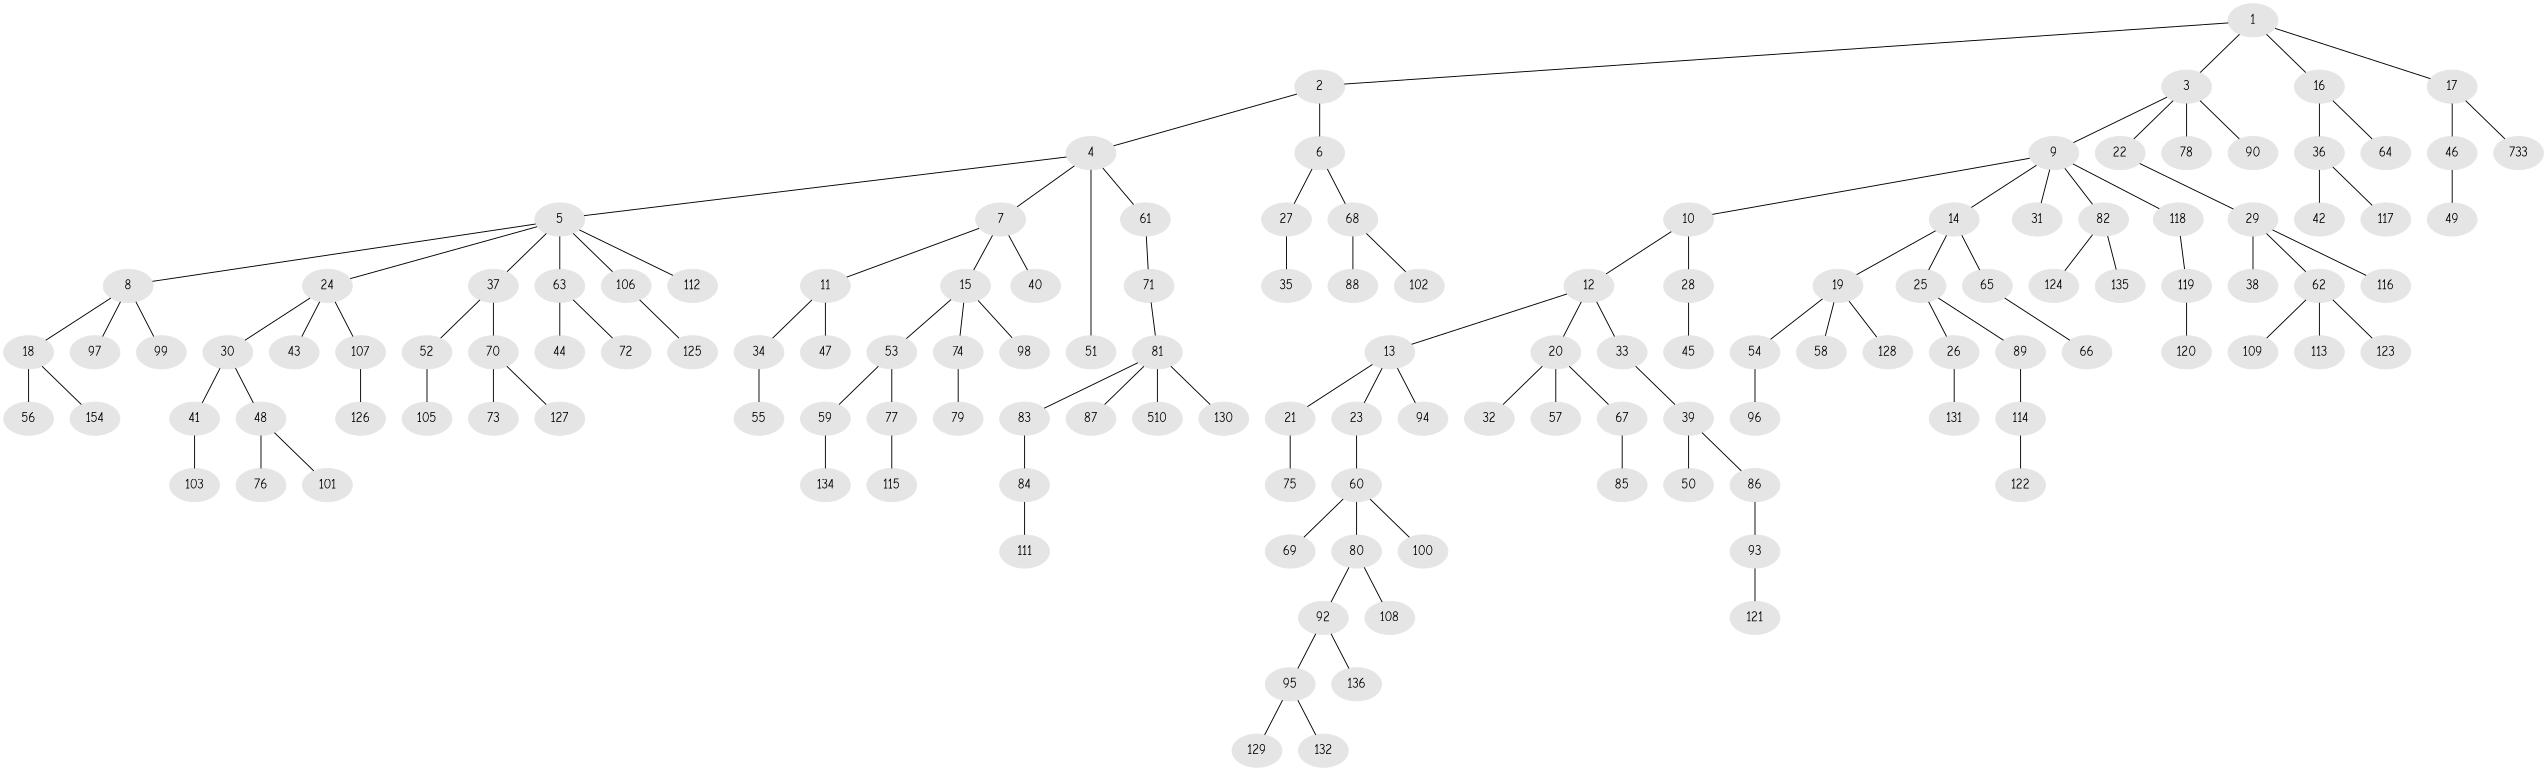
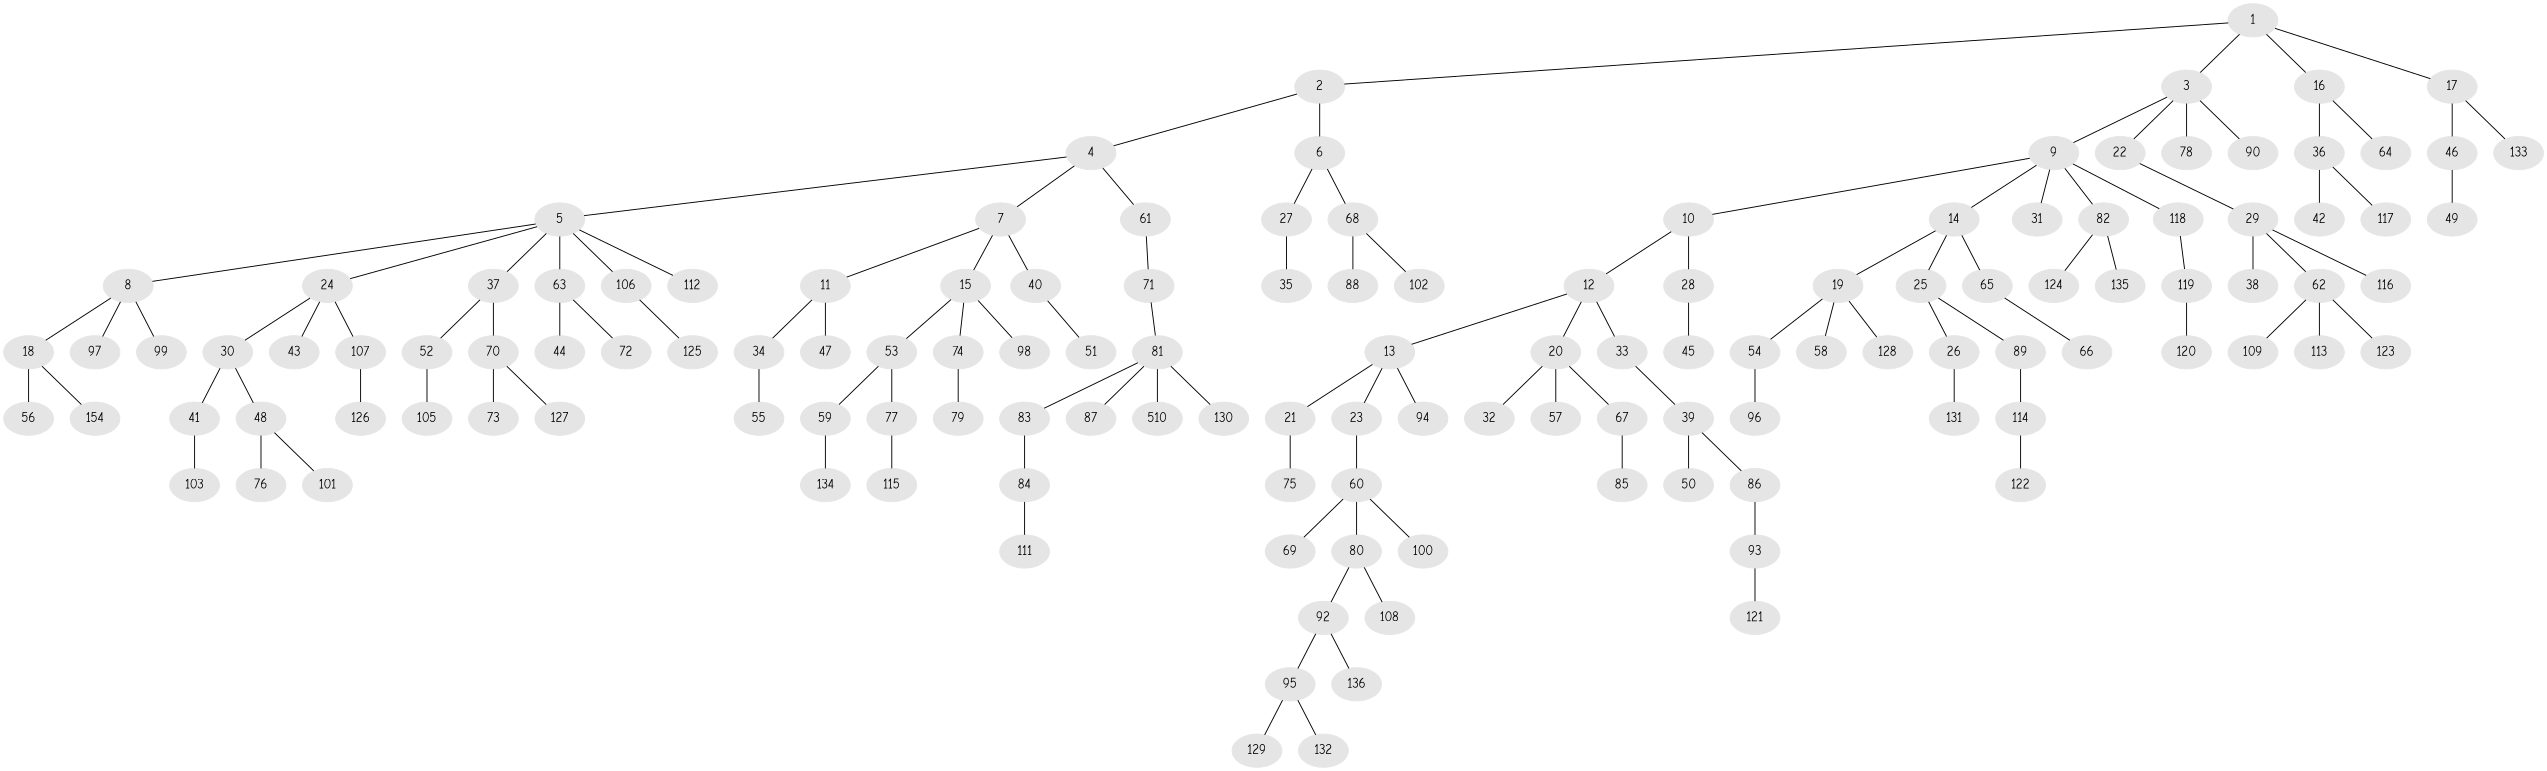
(2519, 153) -> (2519, 153)
(1091, 253) -> (1063, 319)
